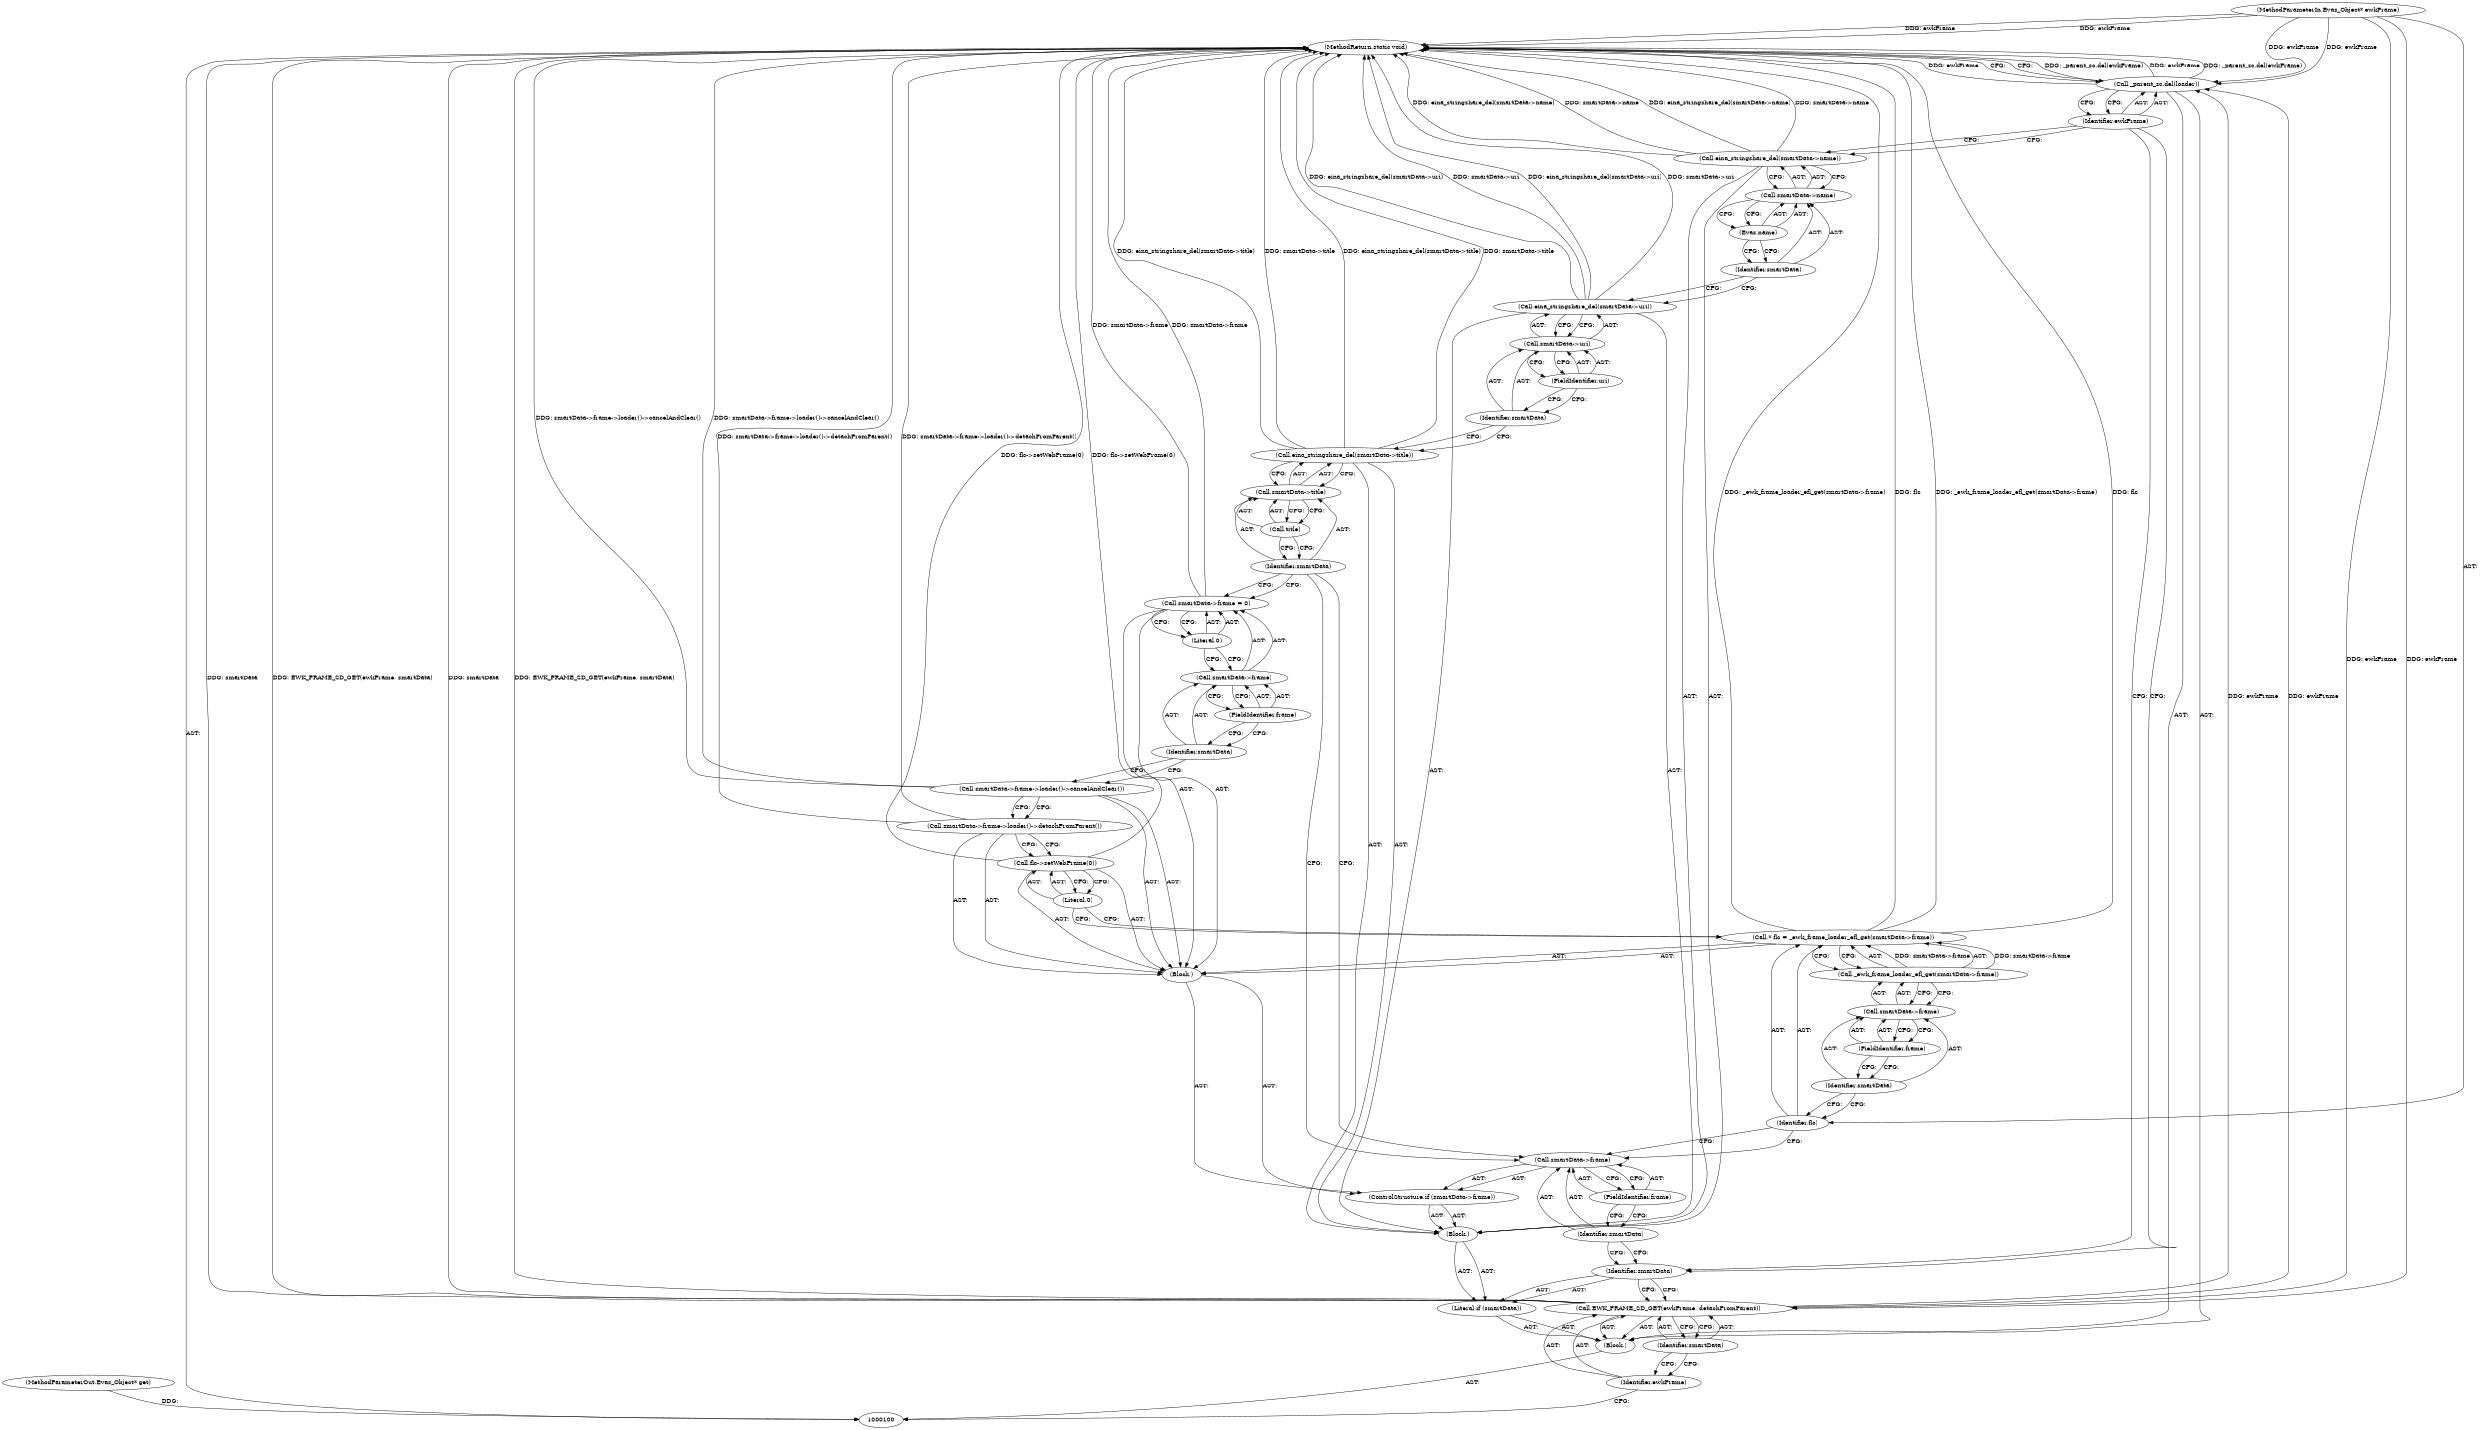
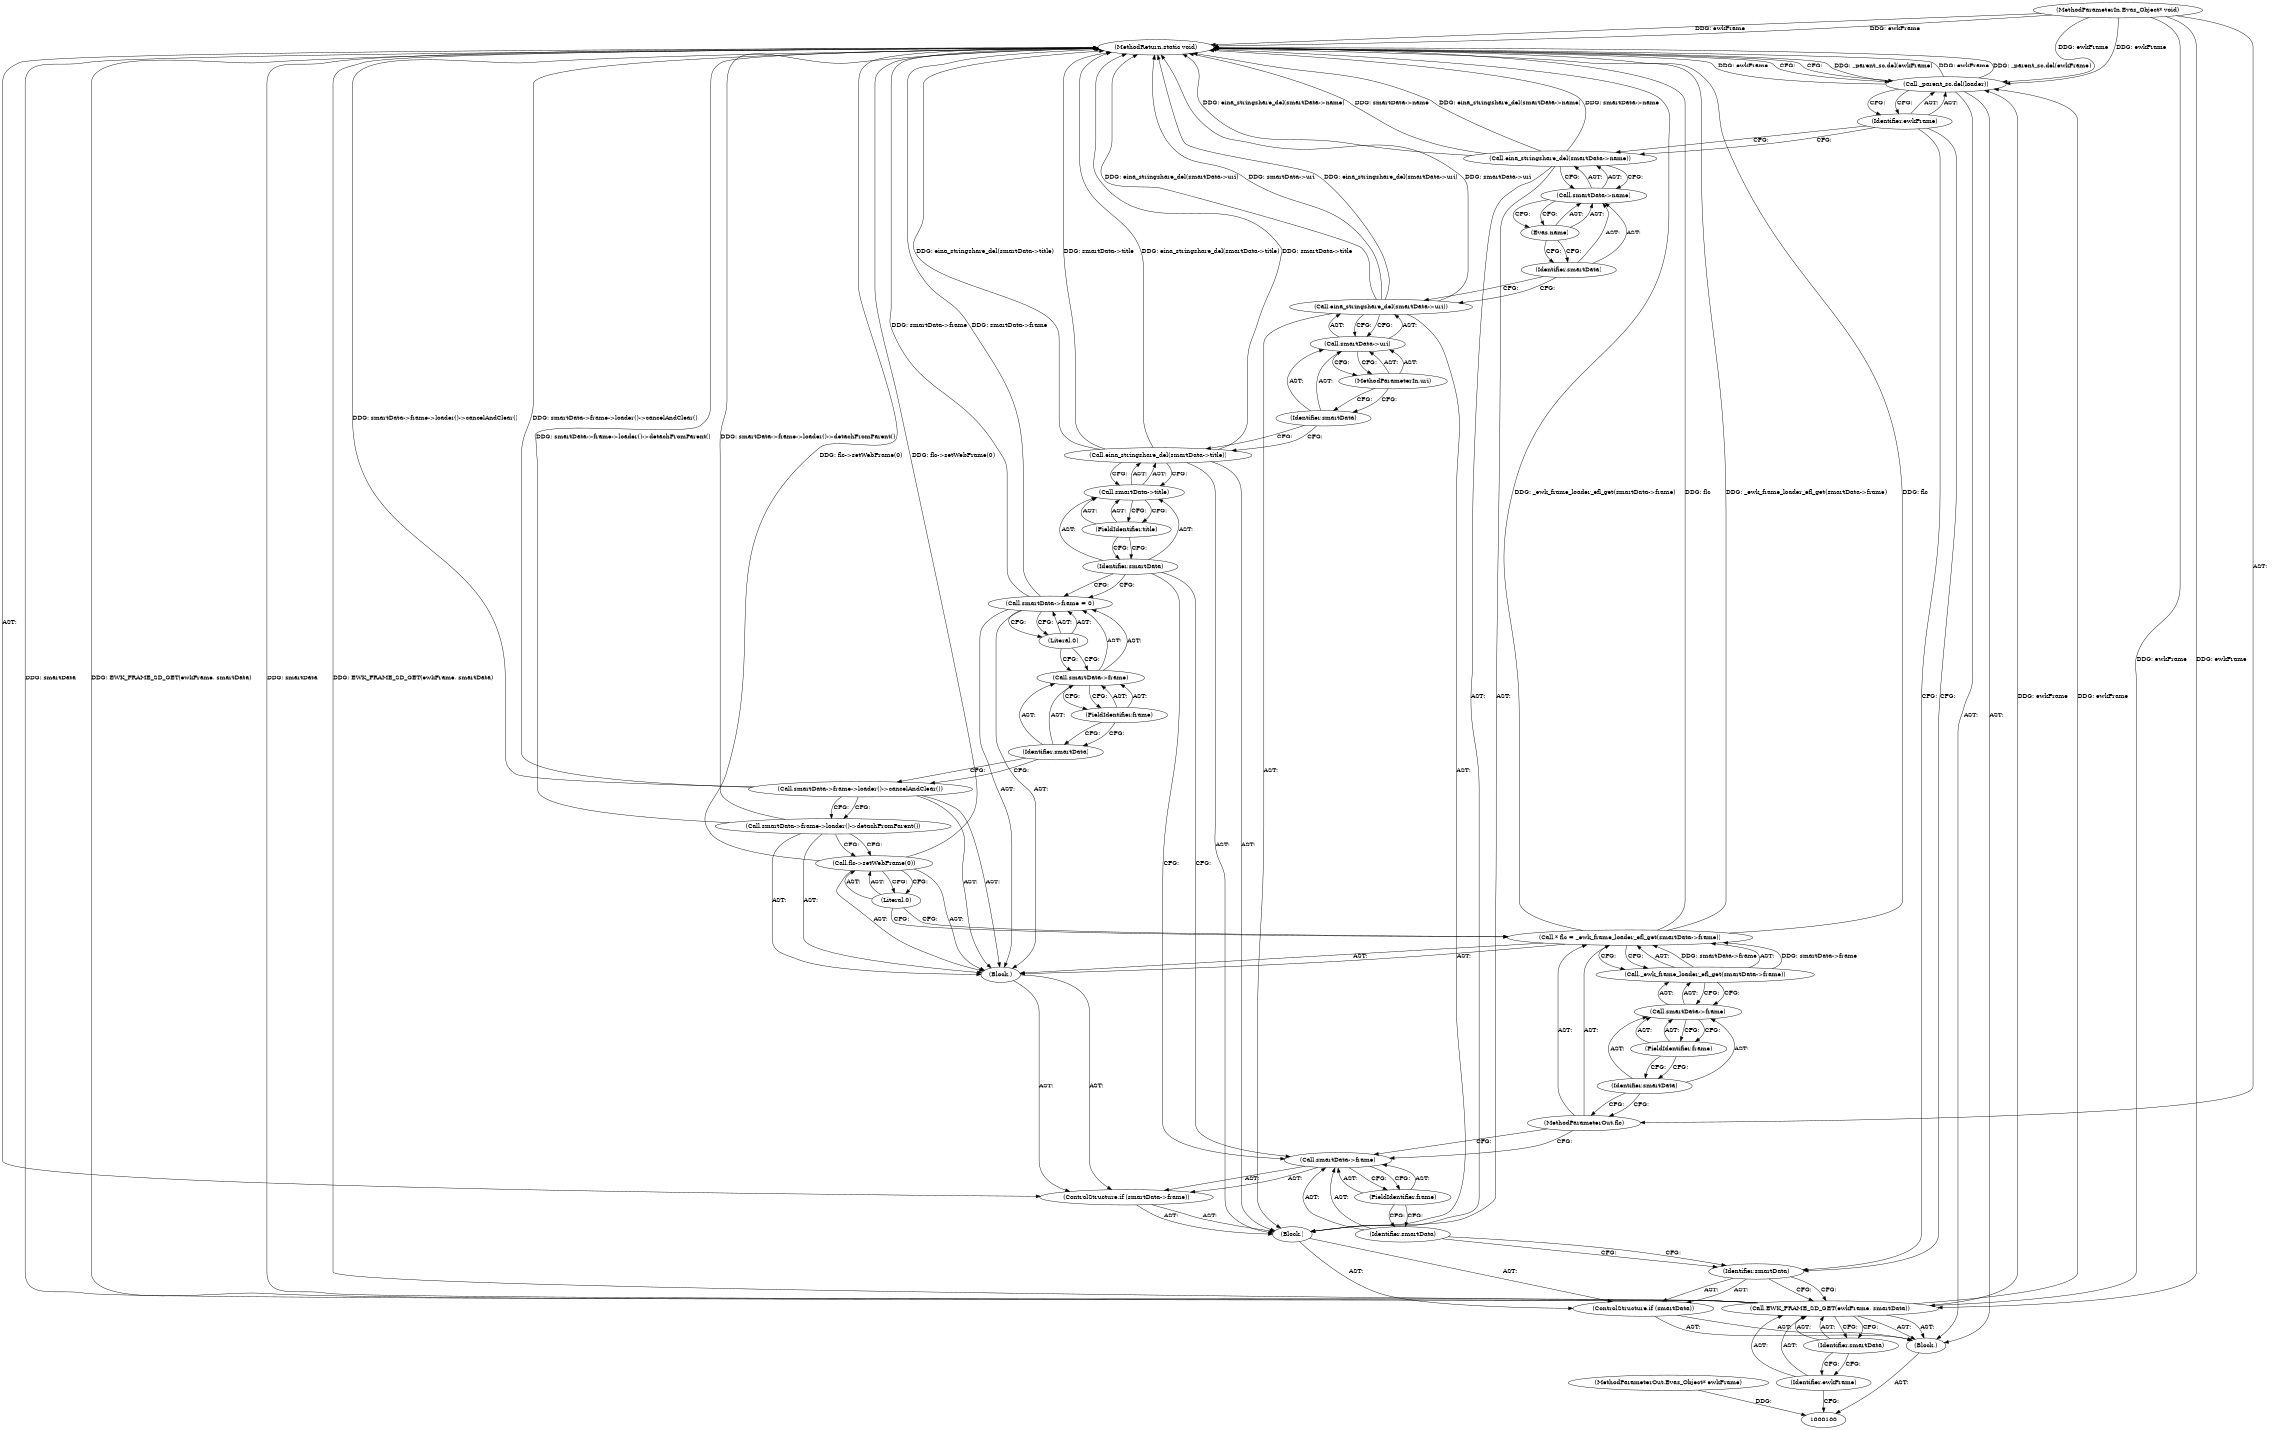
(2328, 10) -> (2118, 10)
(1580, 381) -> (1393, 381)
(186, 503) -> (3, 586)
(1285, 530) -> (1127, 530)
(1797, 1123) -> (1584, 1123)
(1487, 1309) -> (1643, 1309)
(1668, 1309) -> (1830, 1309)
(88, 1383) -> (1668, 1383)
